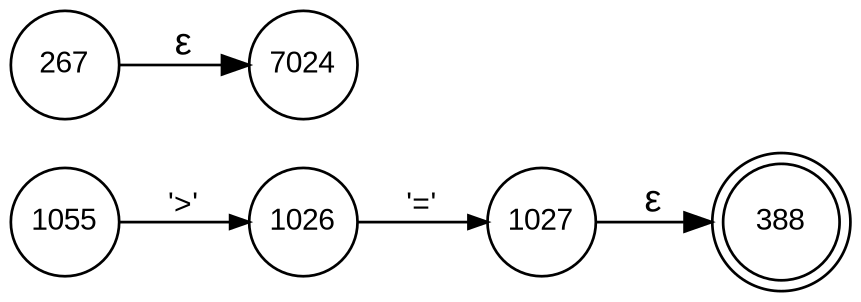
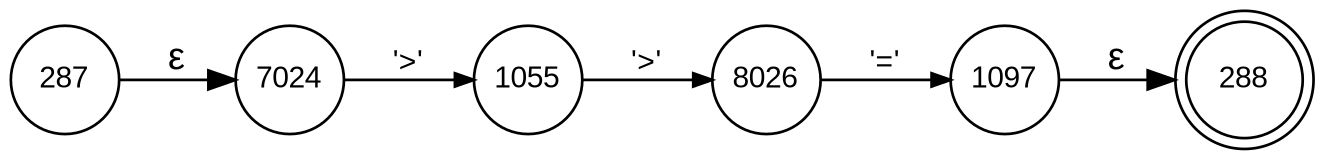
(65, 65) -> (65, 80)
none -> (400, 80)
(303, 222) -> (766, 80)
(542, 222) -> (1005, 80)
(781, 222) -> (1244, 80)
